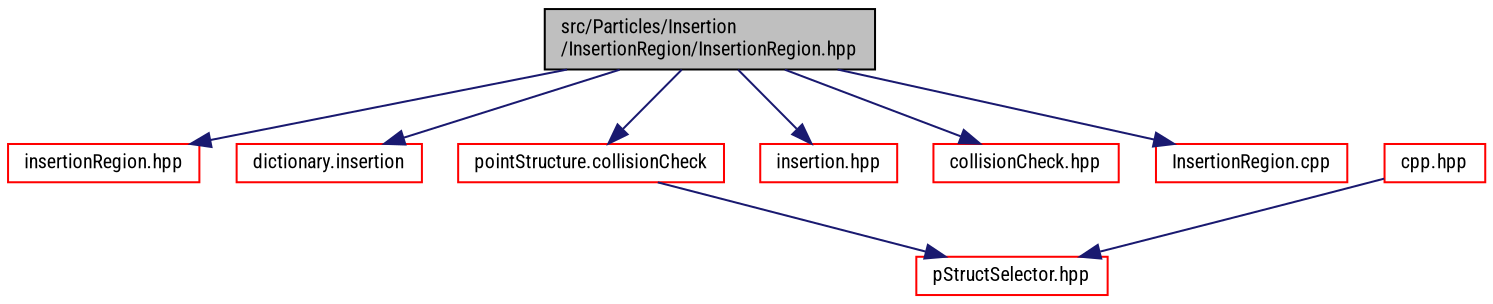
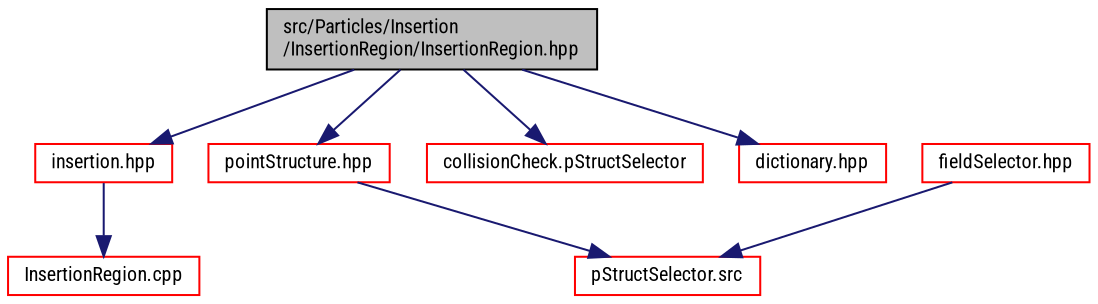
(996, 105) -> (104, 209)
(104, 163) -> none
(329, 163) -> (813, 163)
(591, 163) -> (299, 163)
(1026, 163) -> (565, 163)
(1435, 163) -> (1006, 163)
(1012, 276) -> (668, 276)
